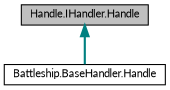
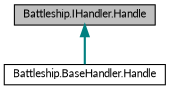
(85, 15) -> (85, 15)
